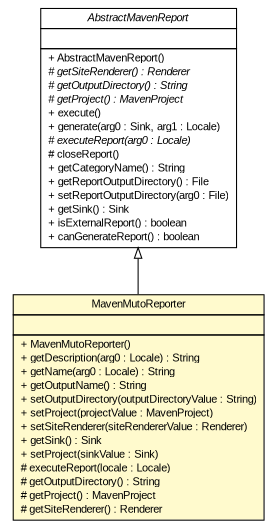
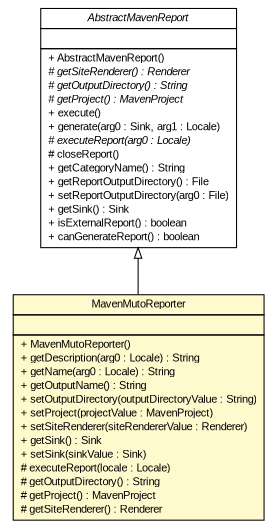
(89, 455) -> (84, 455)
